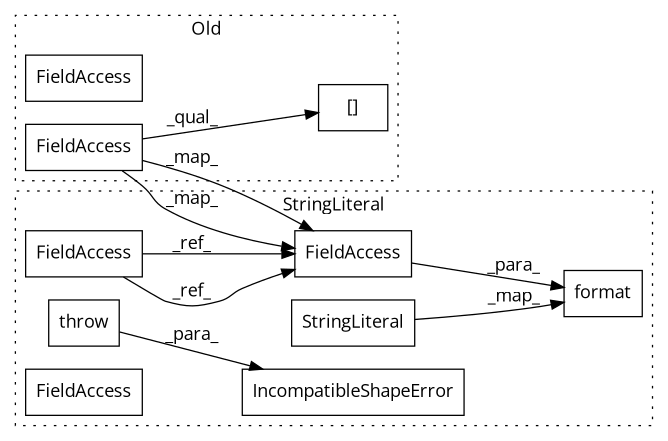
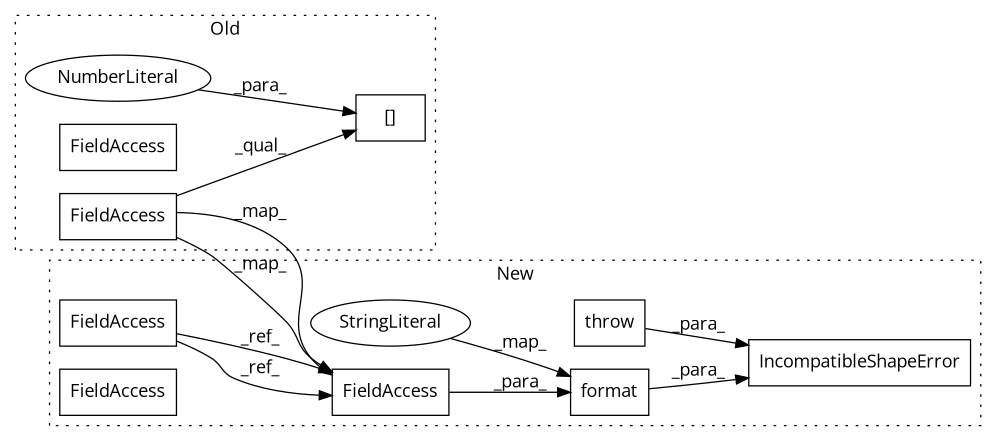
none -> (118, 78)
(334, 206) -> (515, 275)
(353, 323) -> (391, 323)
none -> (692, 384)
